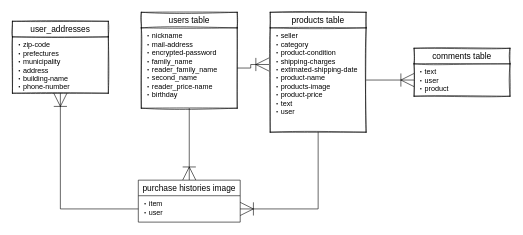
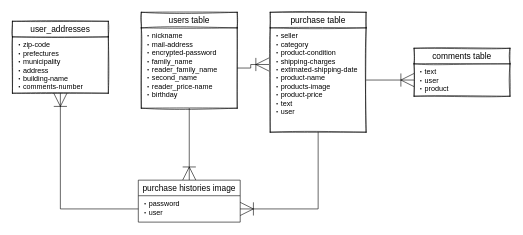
(318, 21) -> (318, 21)
(34, 45) -> (34, 45)
(152, 204) -> (161, 204)
